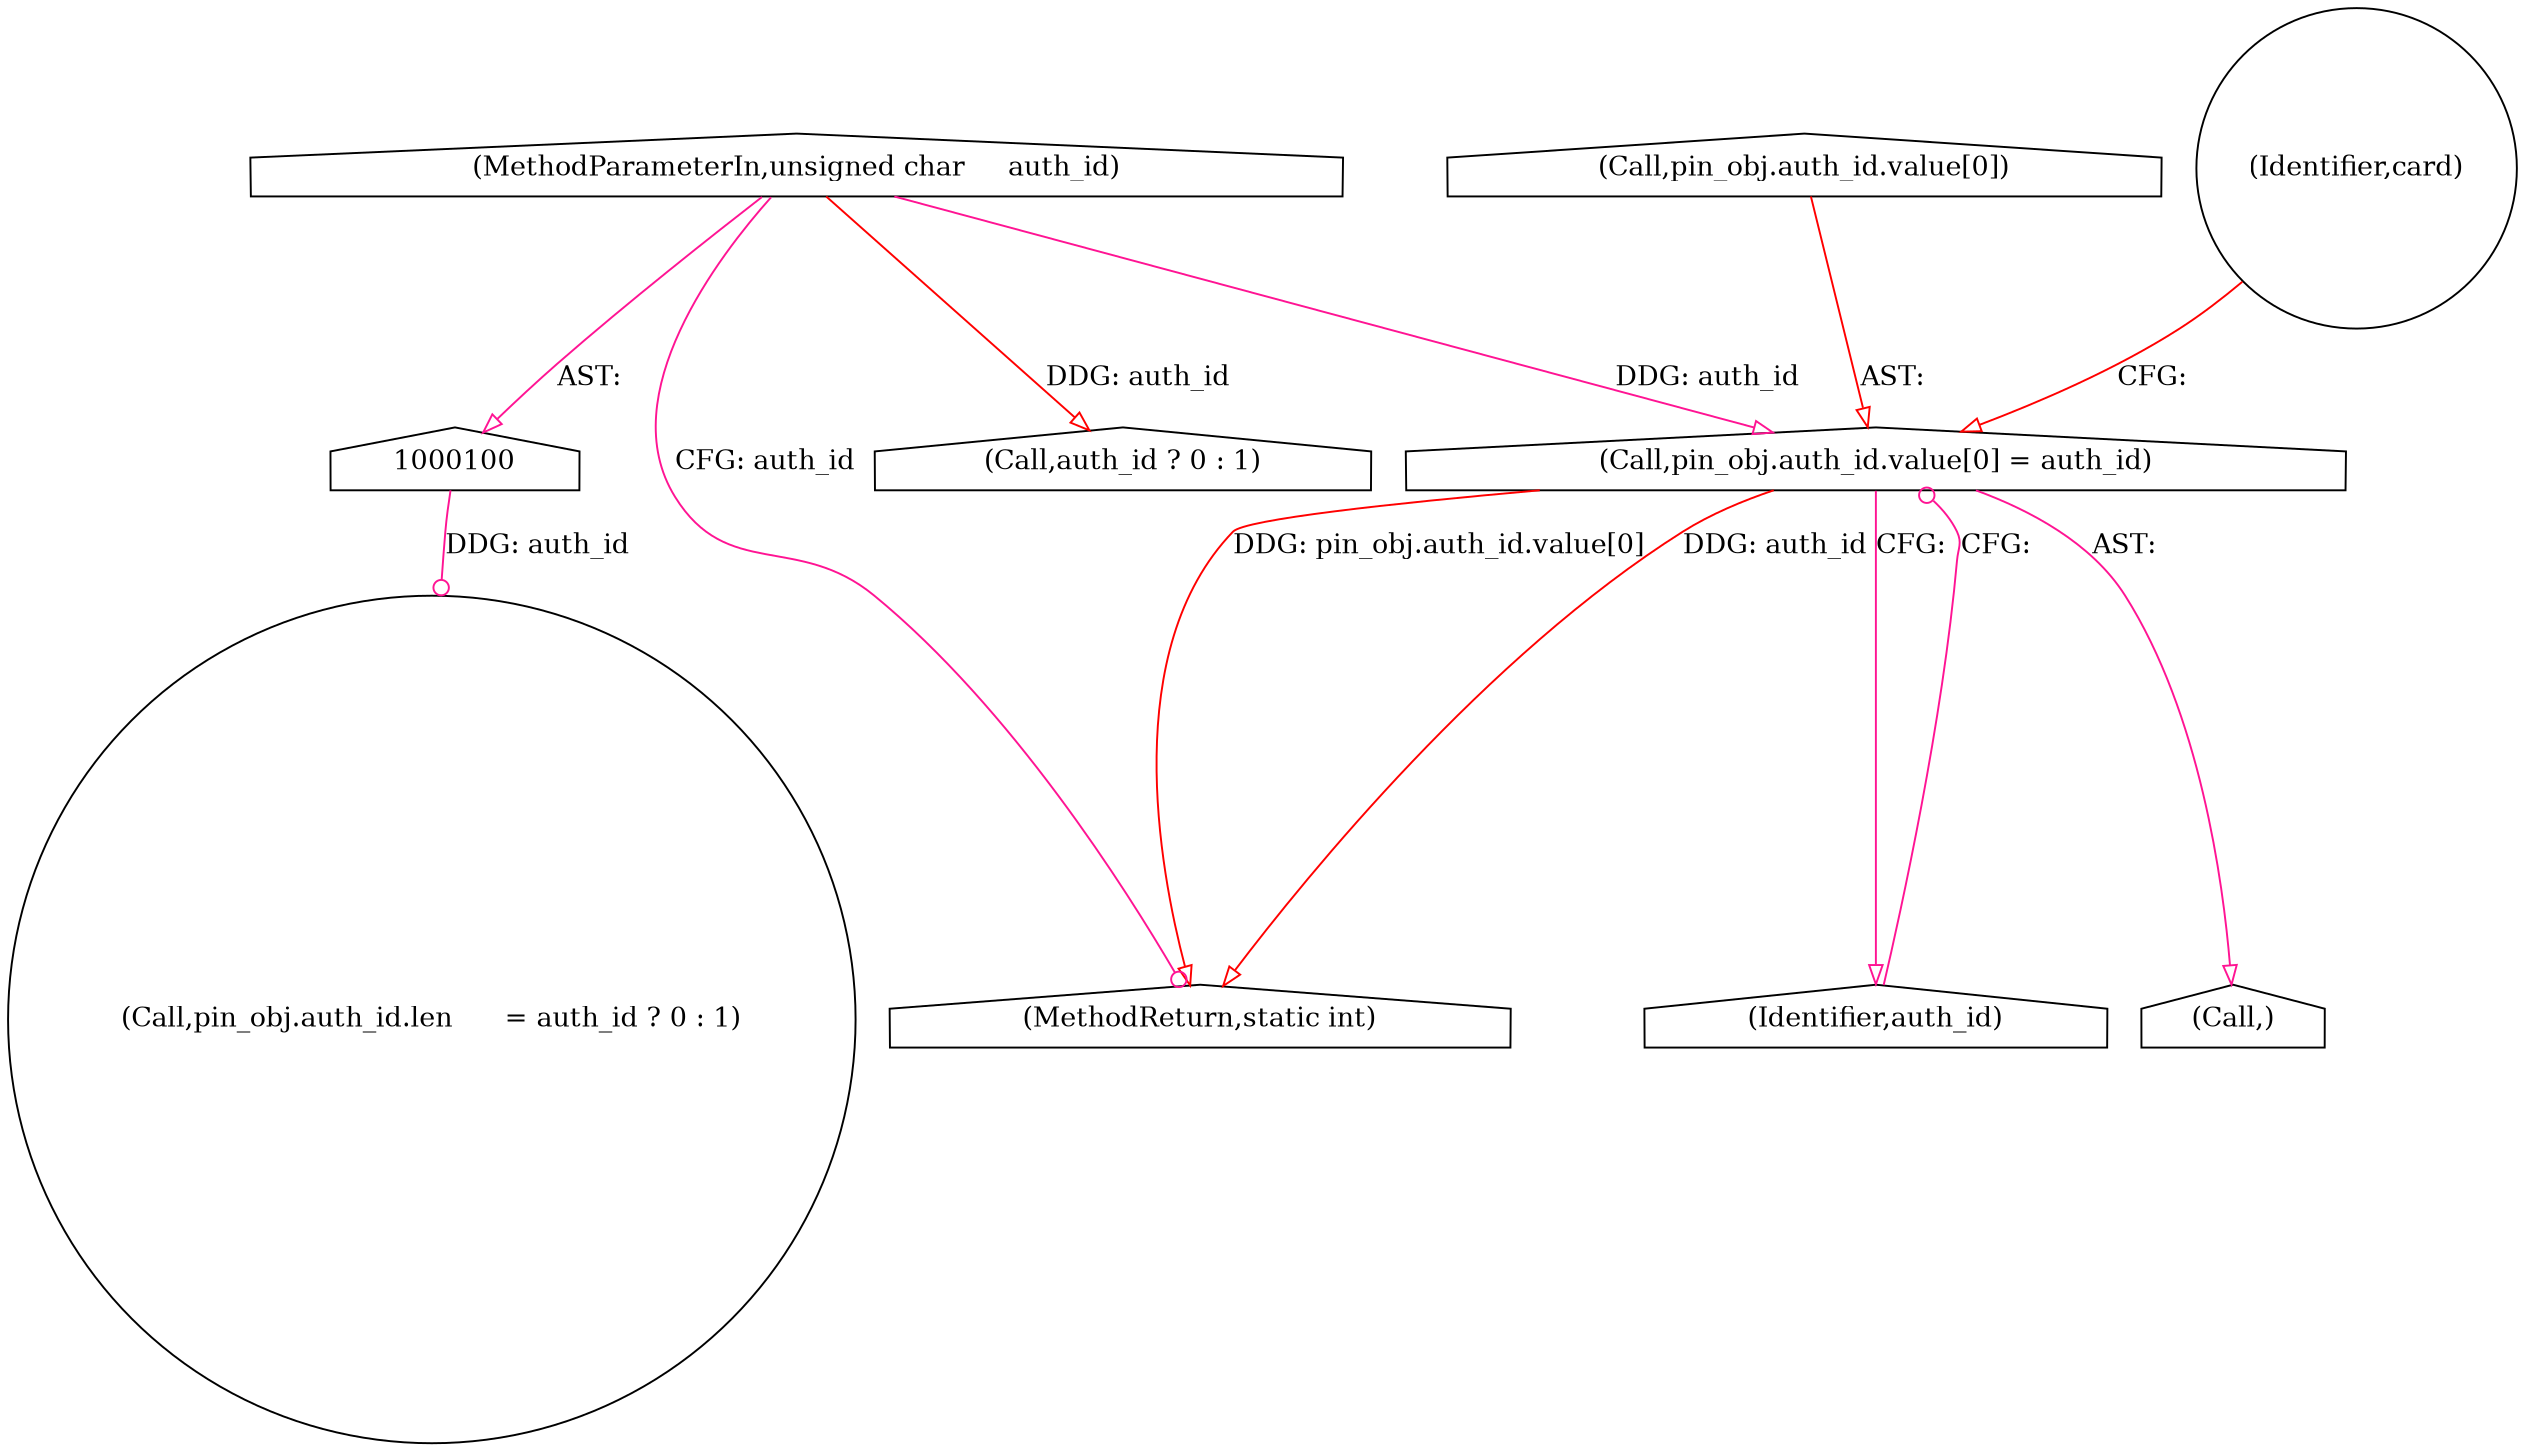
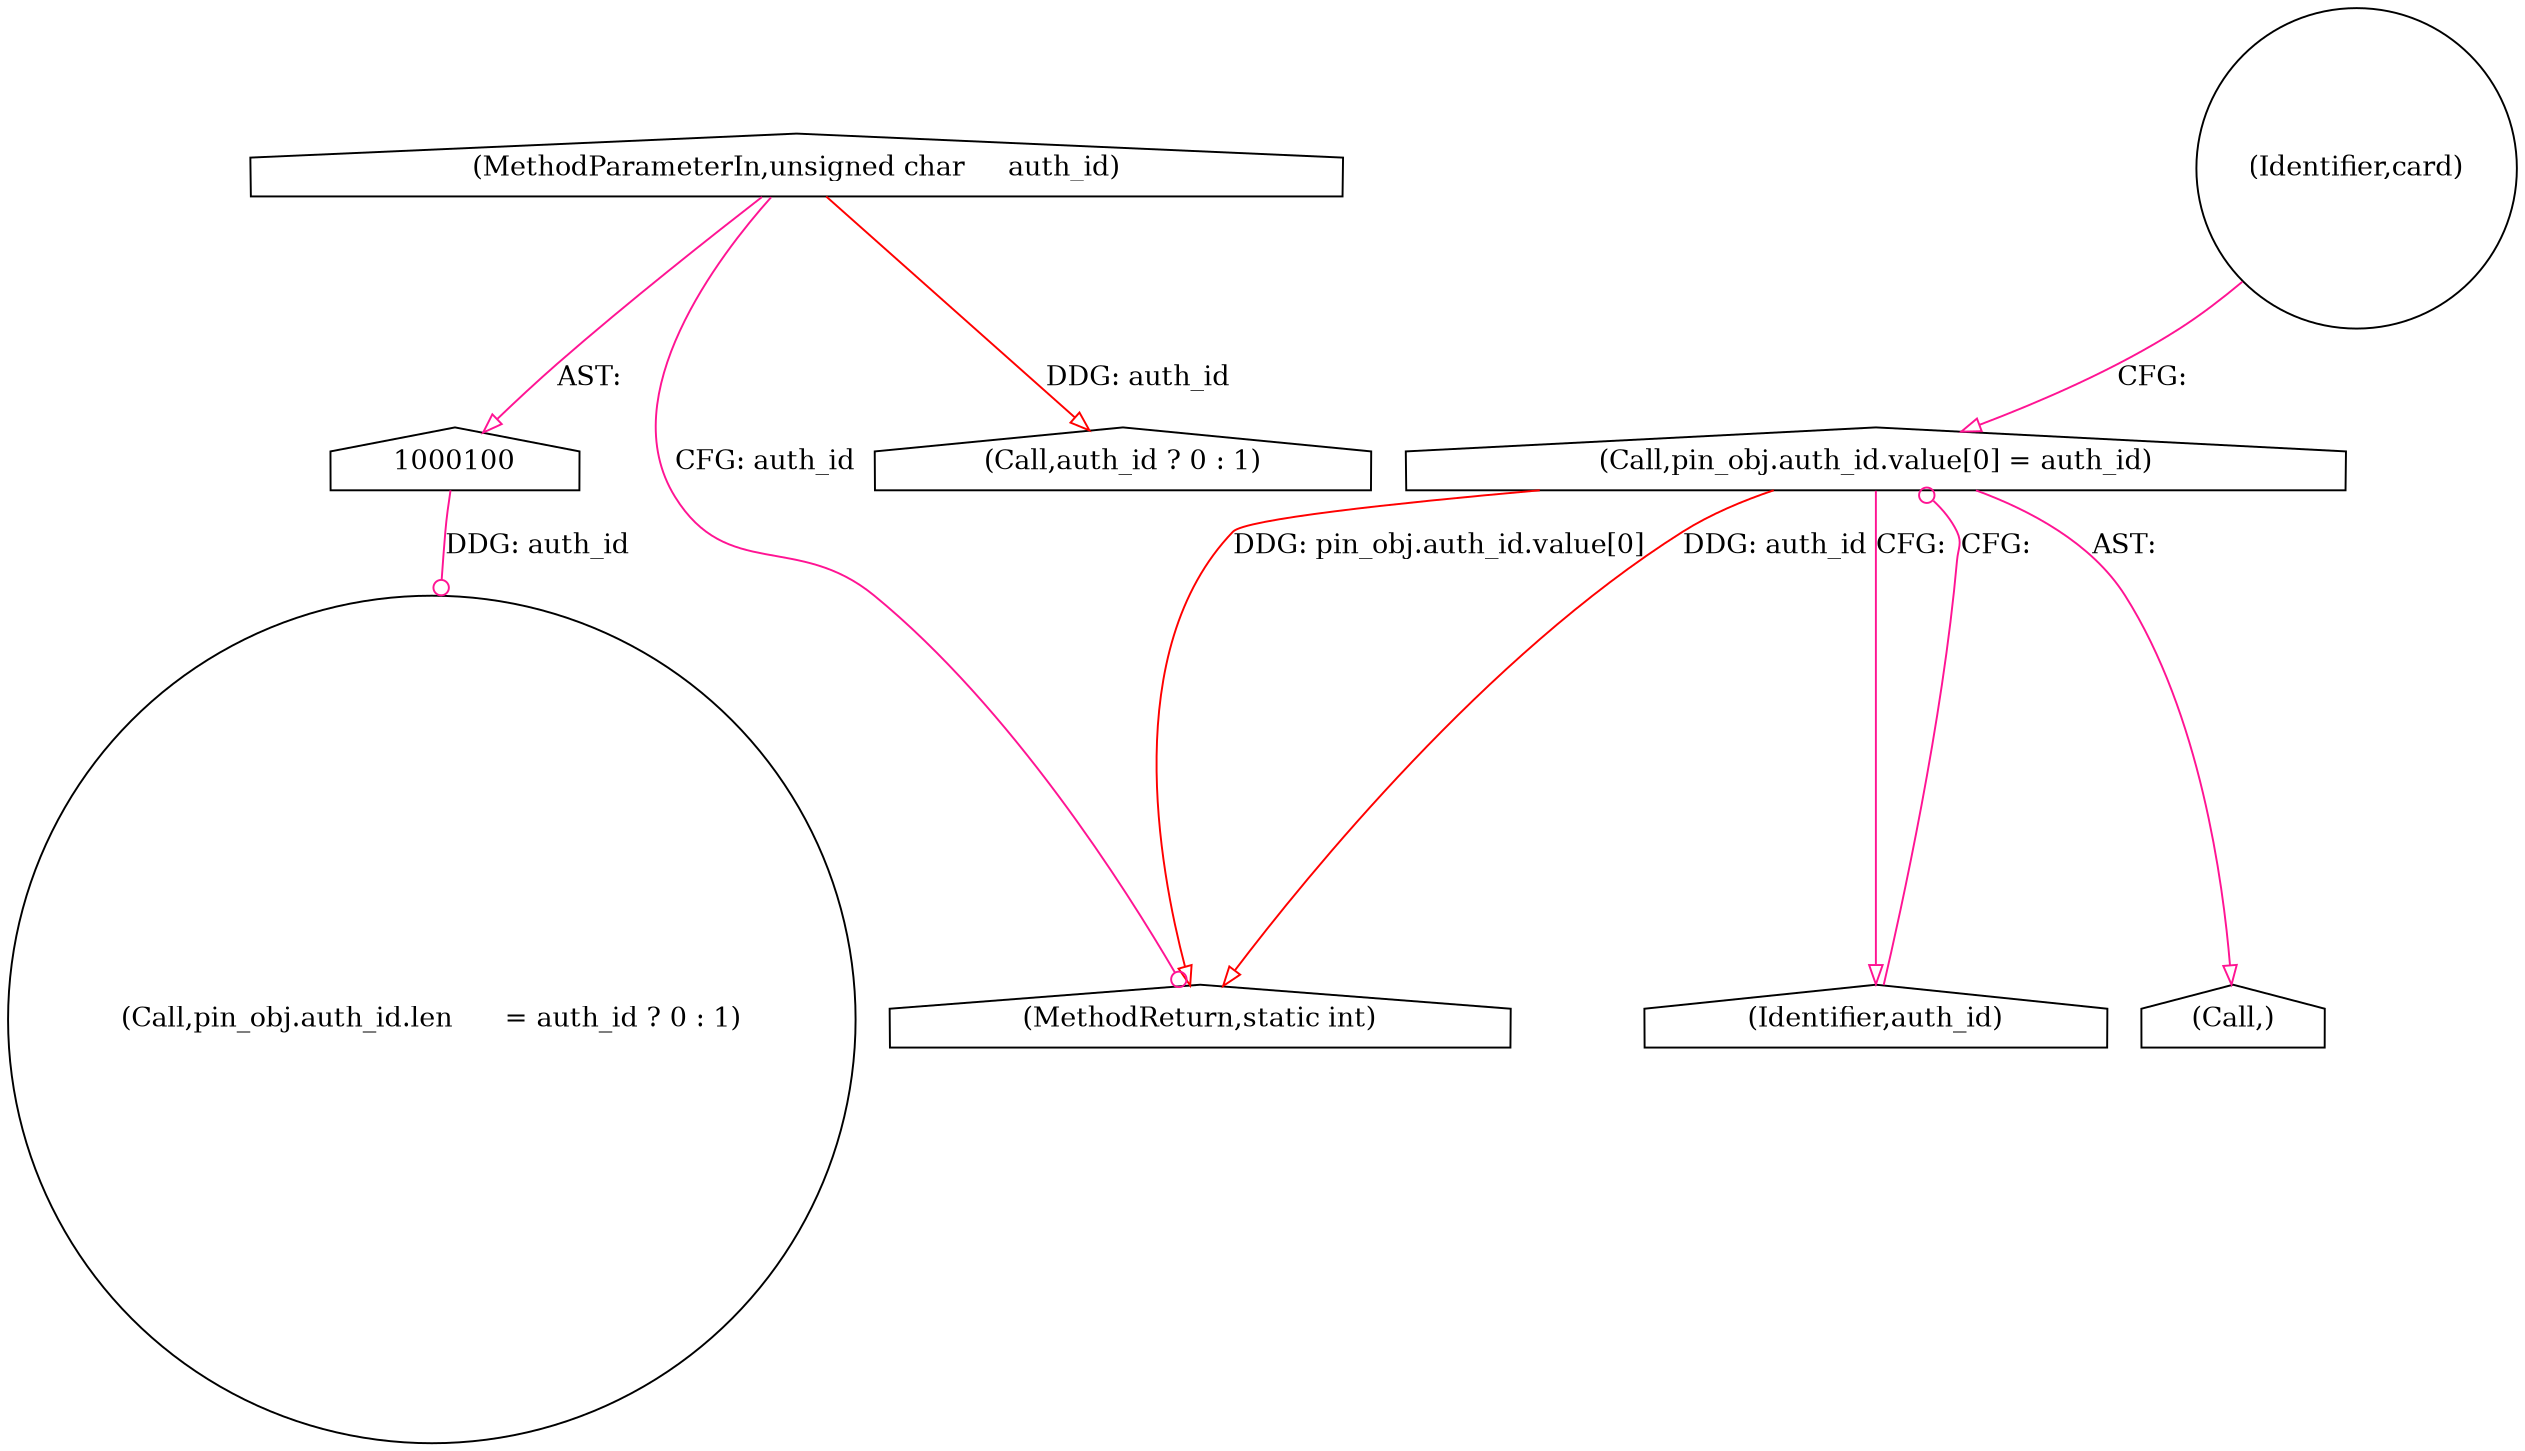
(1804, 168) -> none
(1324, 312) -> none
(2117, 364) -> (2117, 364)
